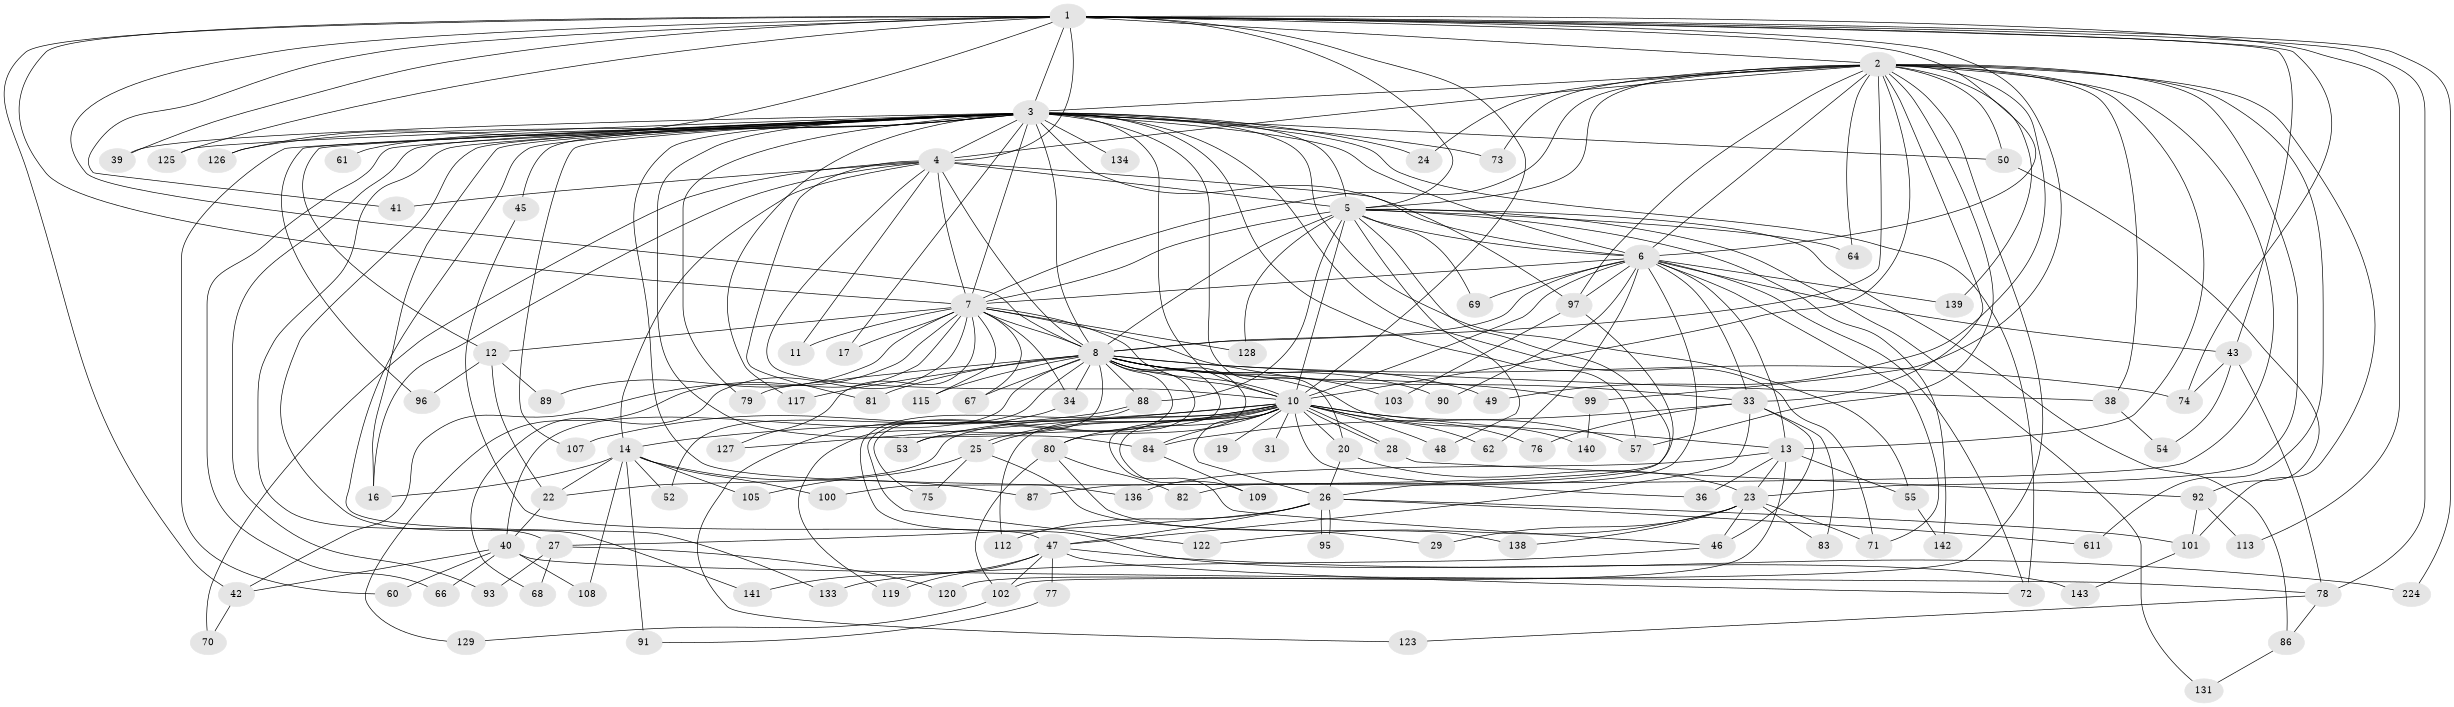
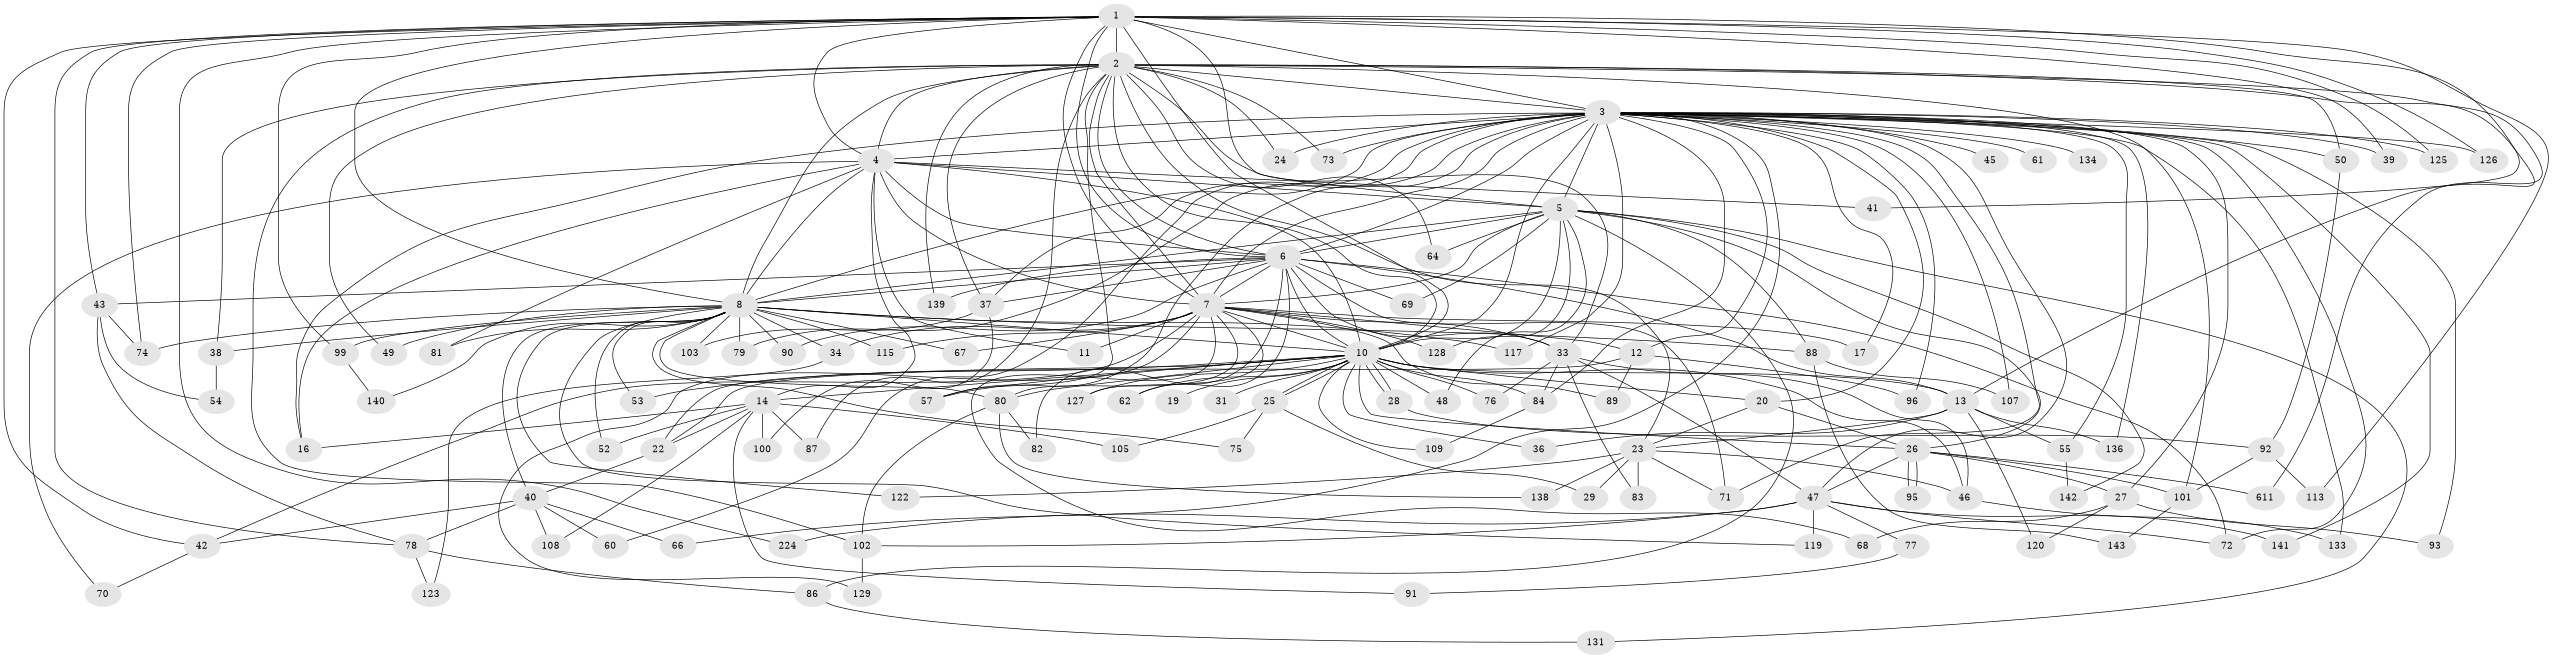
(1593, 112) -> none
(1574, 305) -> (986, 305)
(1032, 329) -> (1154, 386)
(625, 526) -> (2006, 245)
(1003, 546) -> none
